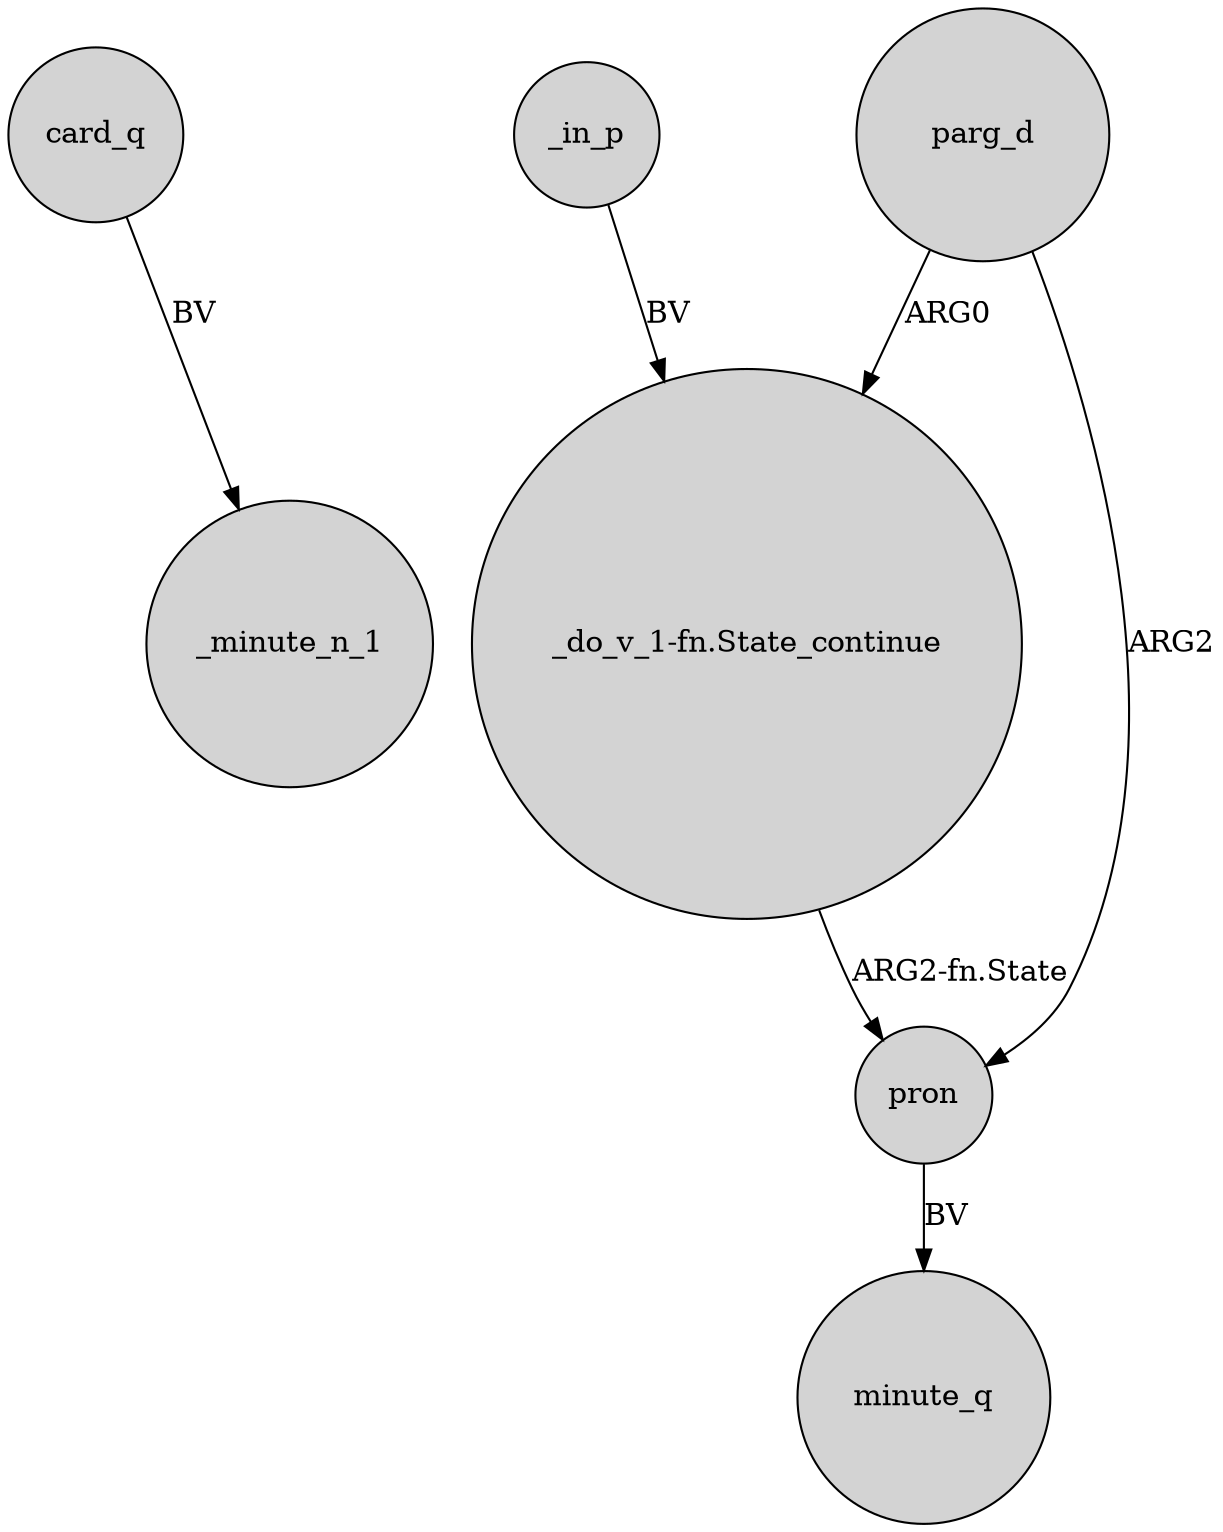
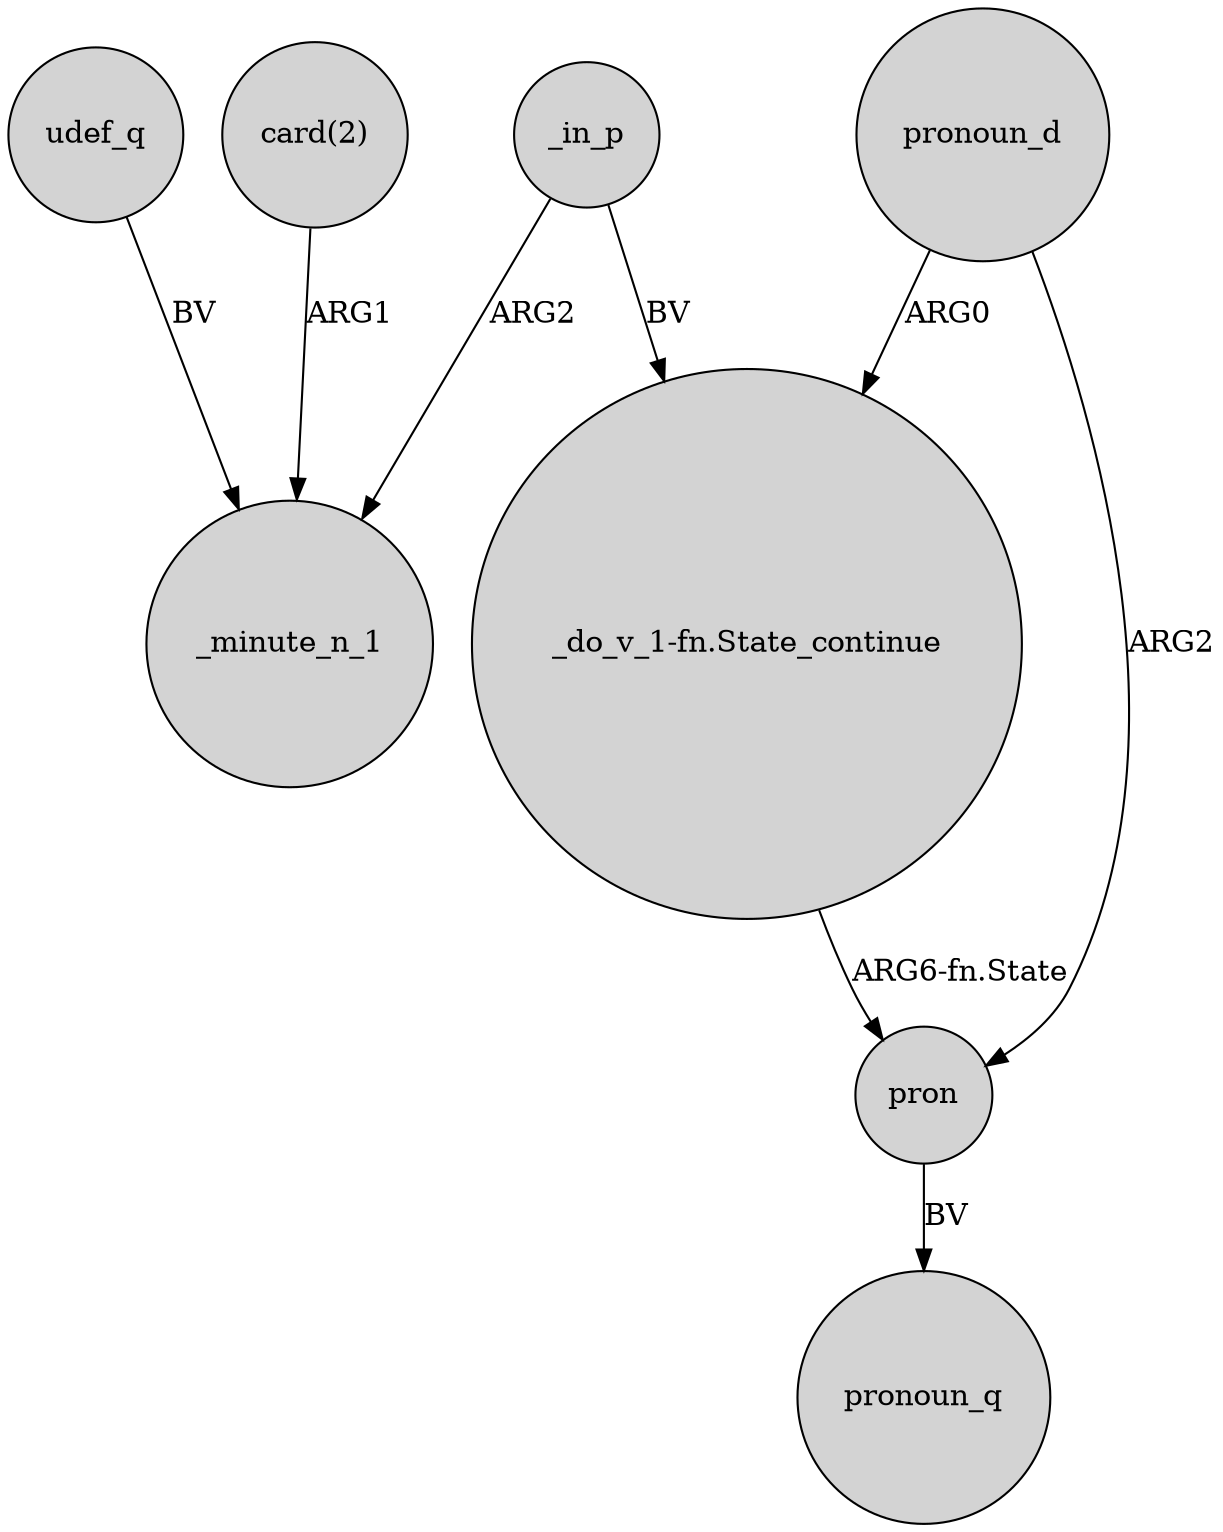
(96, 135) -> (96, 135)
none -> (315, 135)
(983, 135) -> (983, 135)
none -> (462, 350)
(961, 973) -> (961, 973)
(924, 1397) -> (924, 1397)
